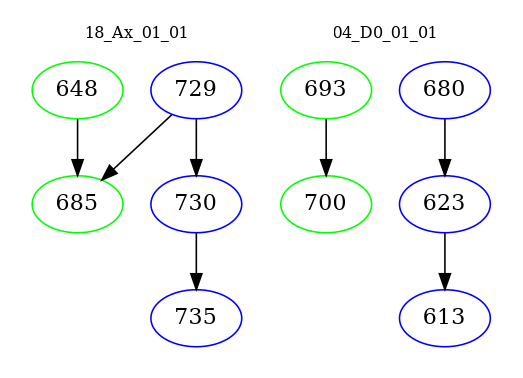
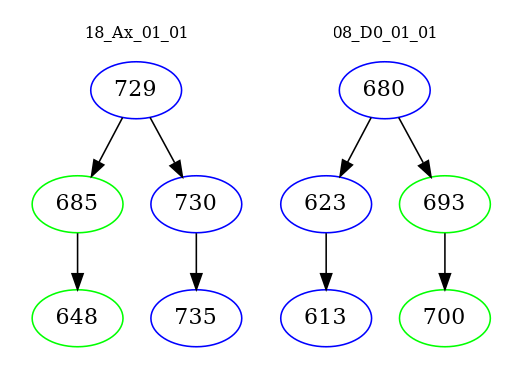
(386, 34) -> (386, 34)
(78, 139) -> (78, 253)
none -> (411, 140)
